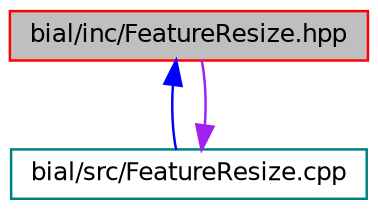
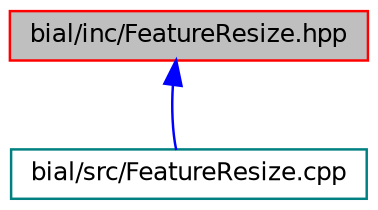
(205, 93) -> none
